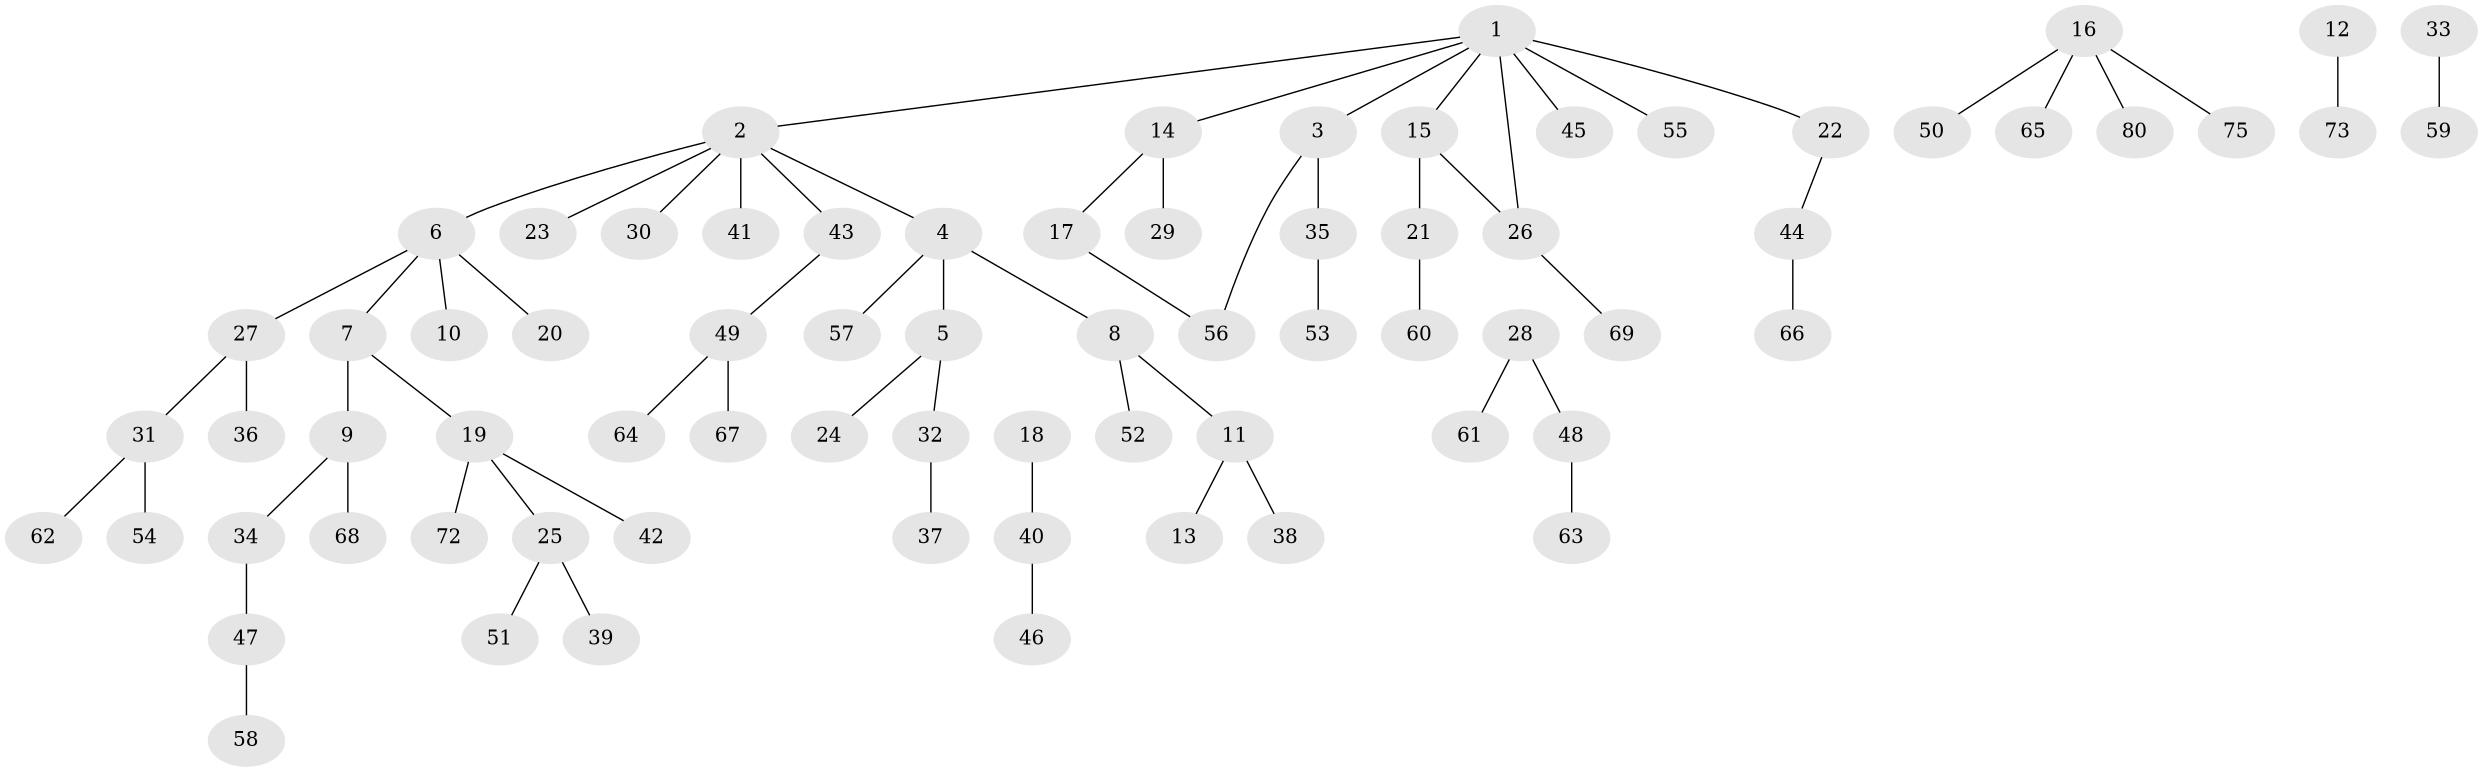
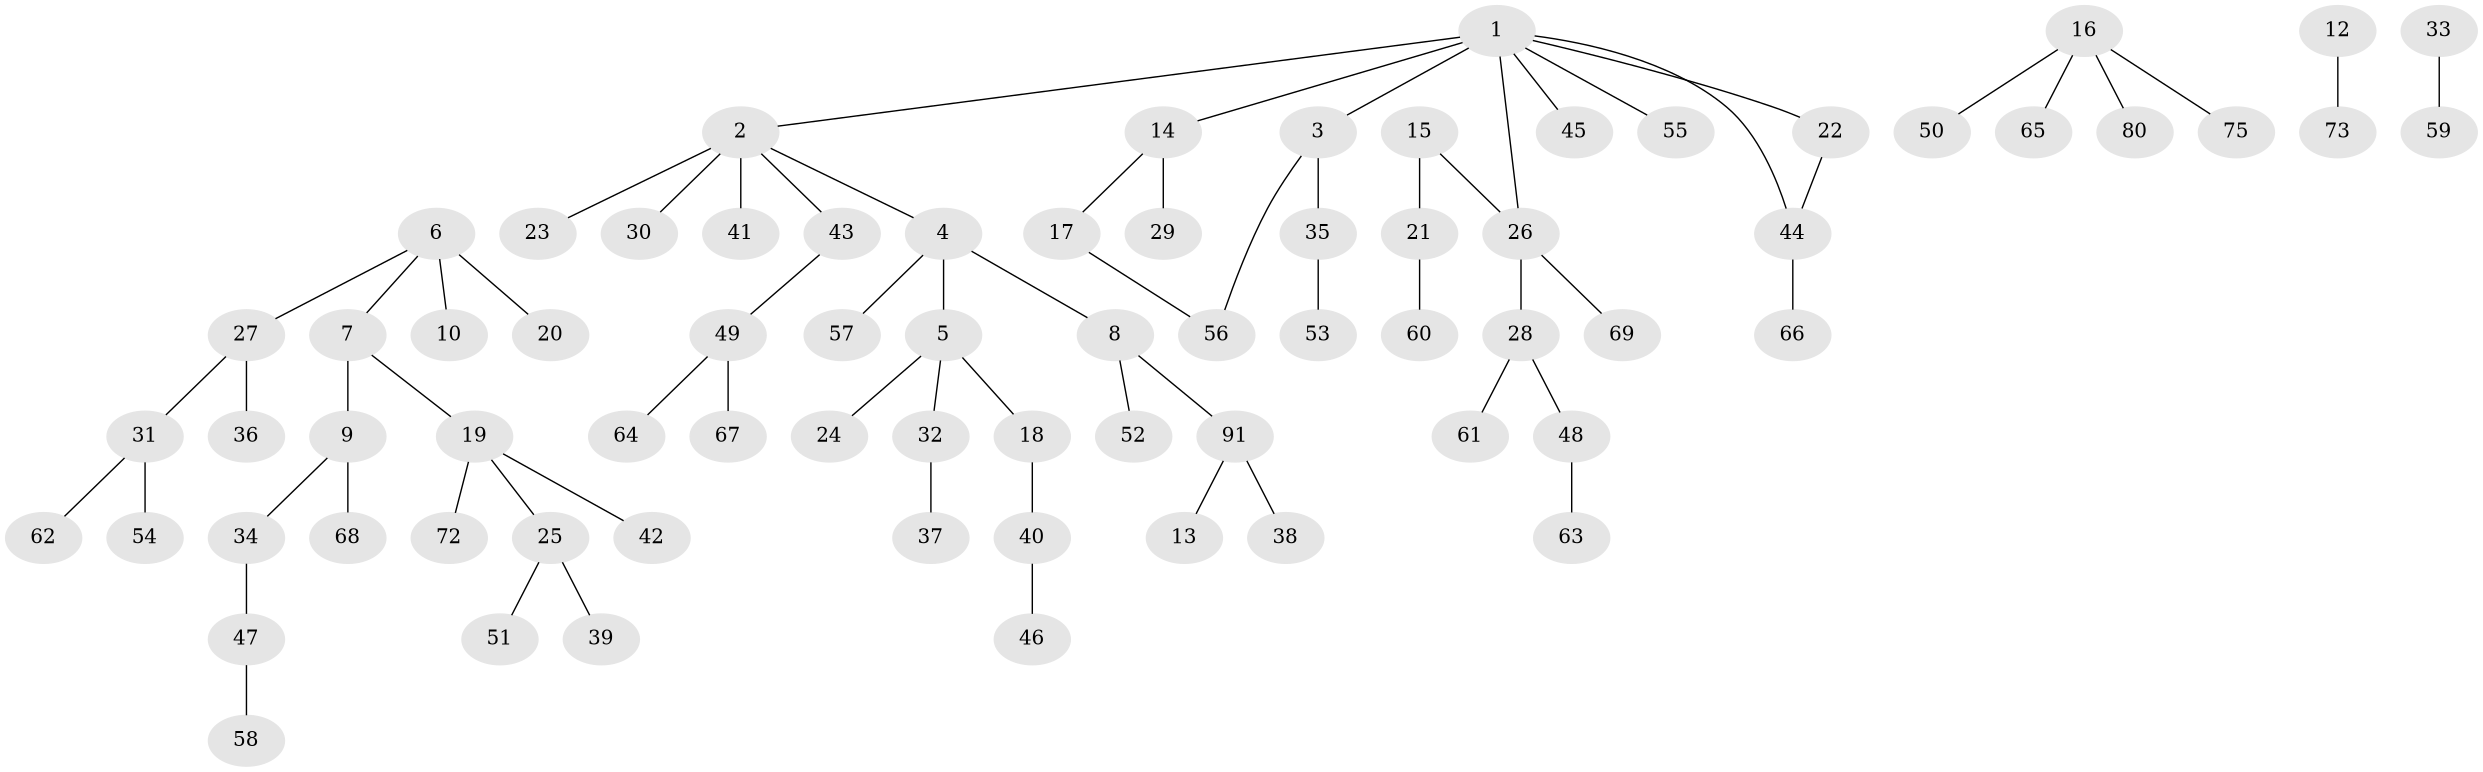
(1458, 82) -> (1717, 100)
(584, 176) -> none
none -> (1521, 285)
none -> (988, 386)
(1235, 437) -> (1235, 437)
